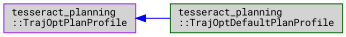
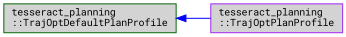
(158, 18) -> (198, 18)
